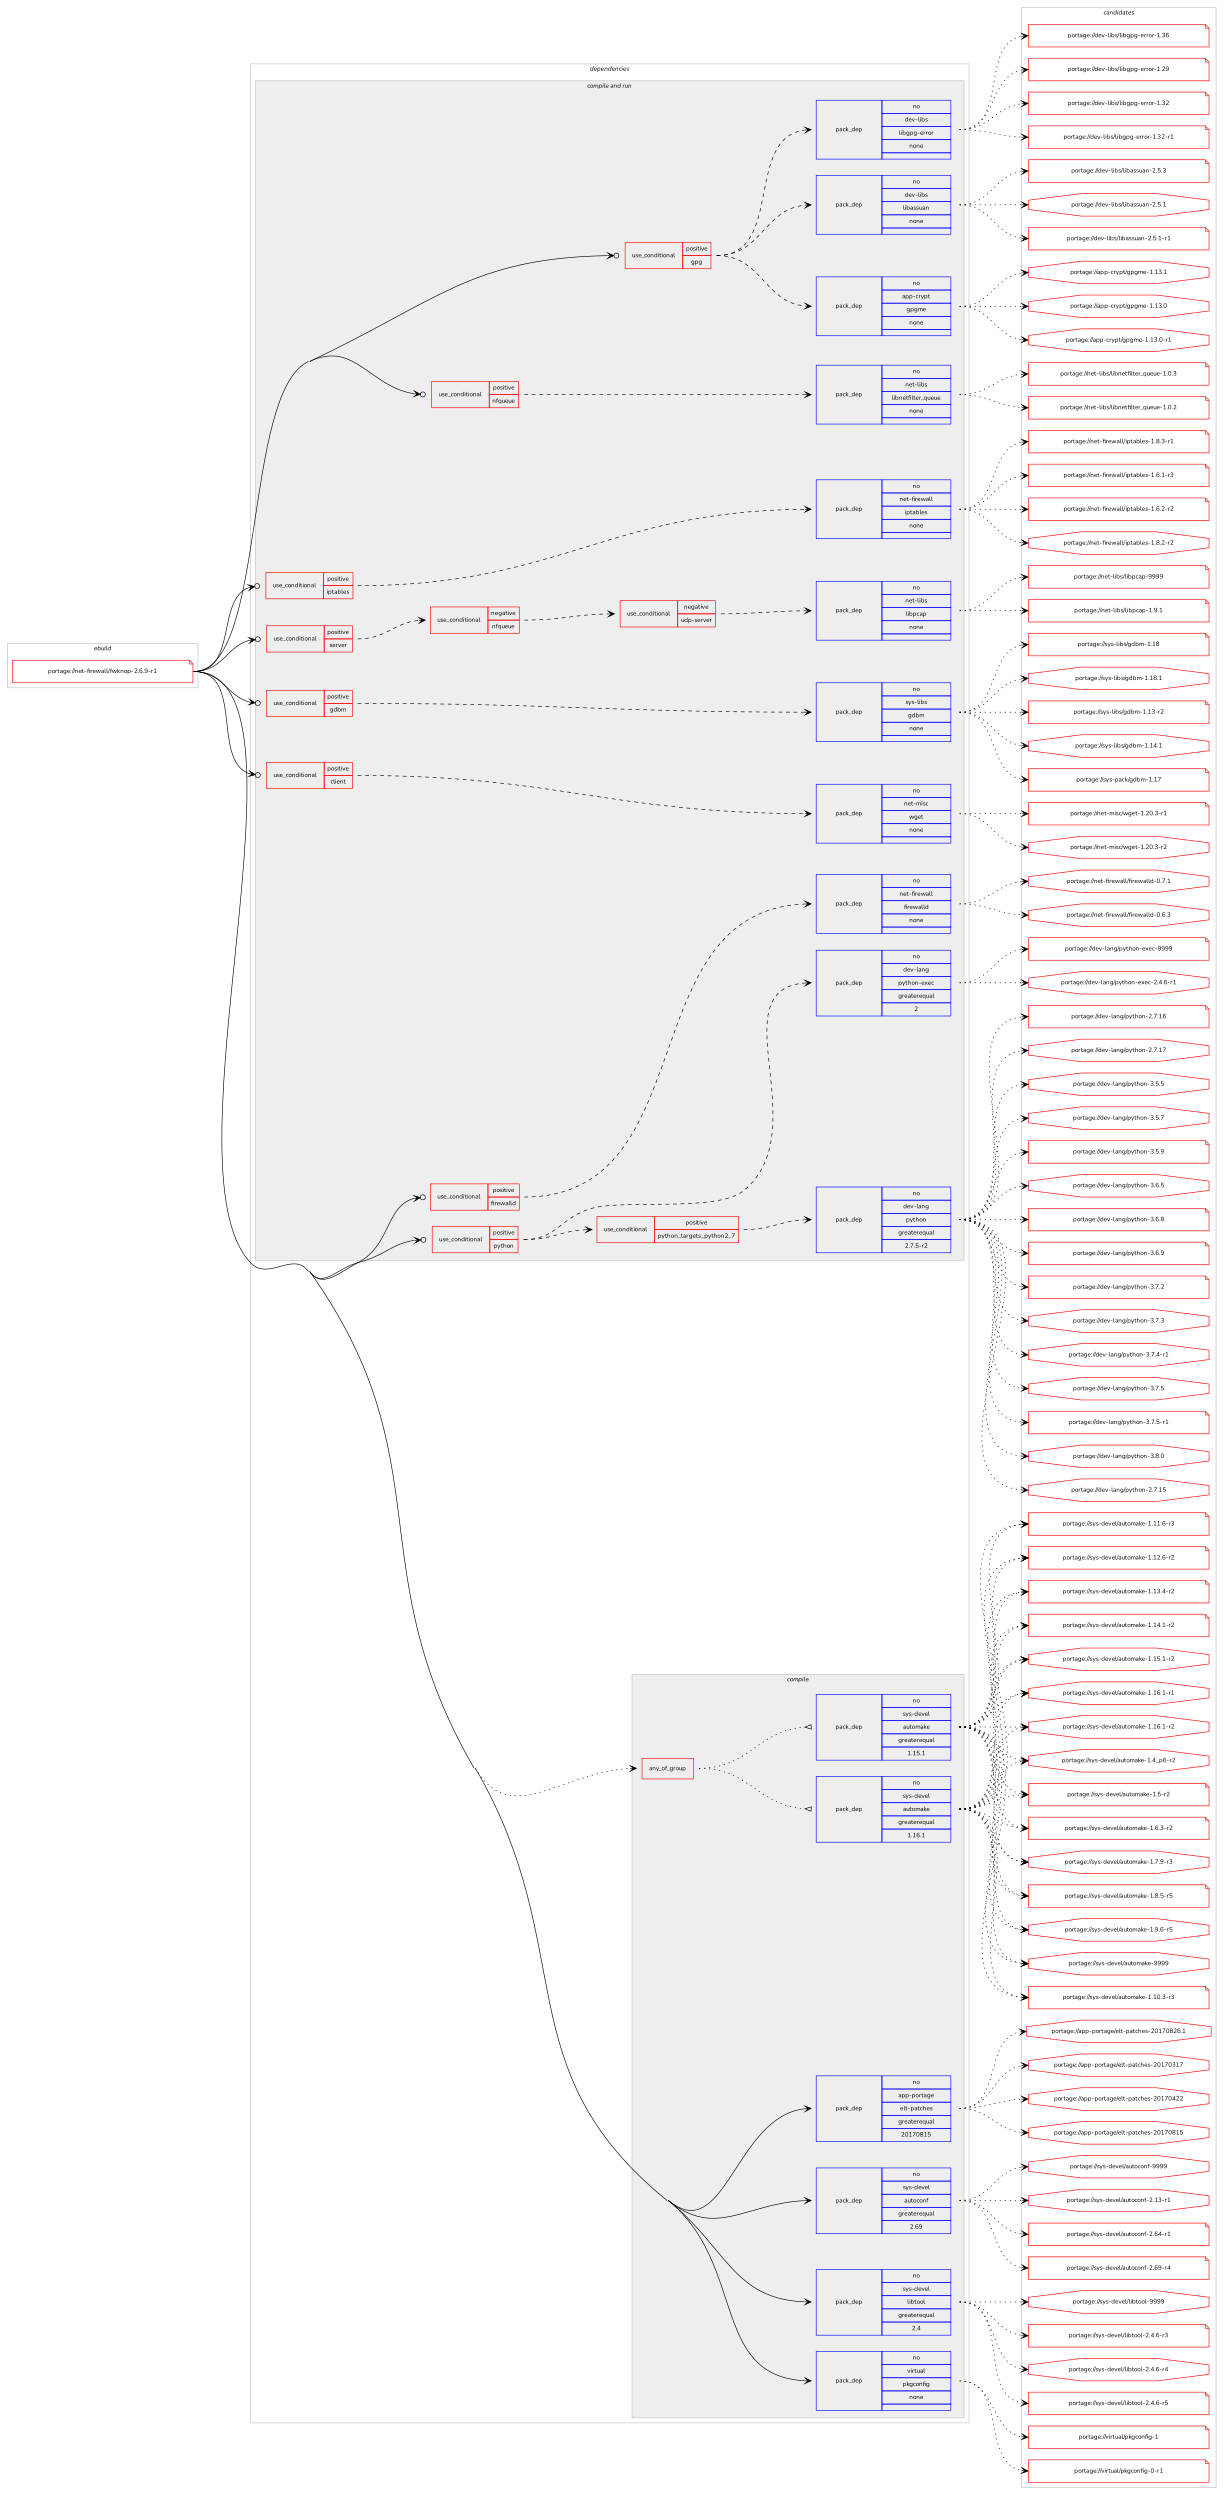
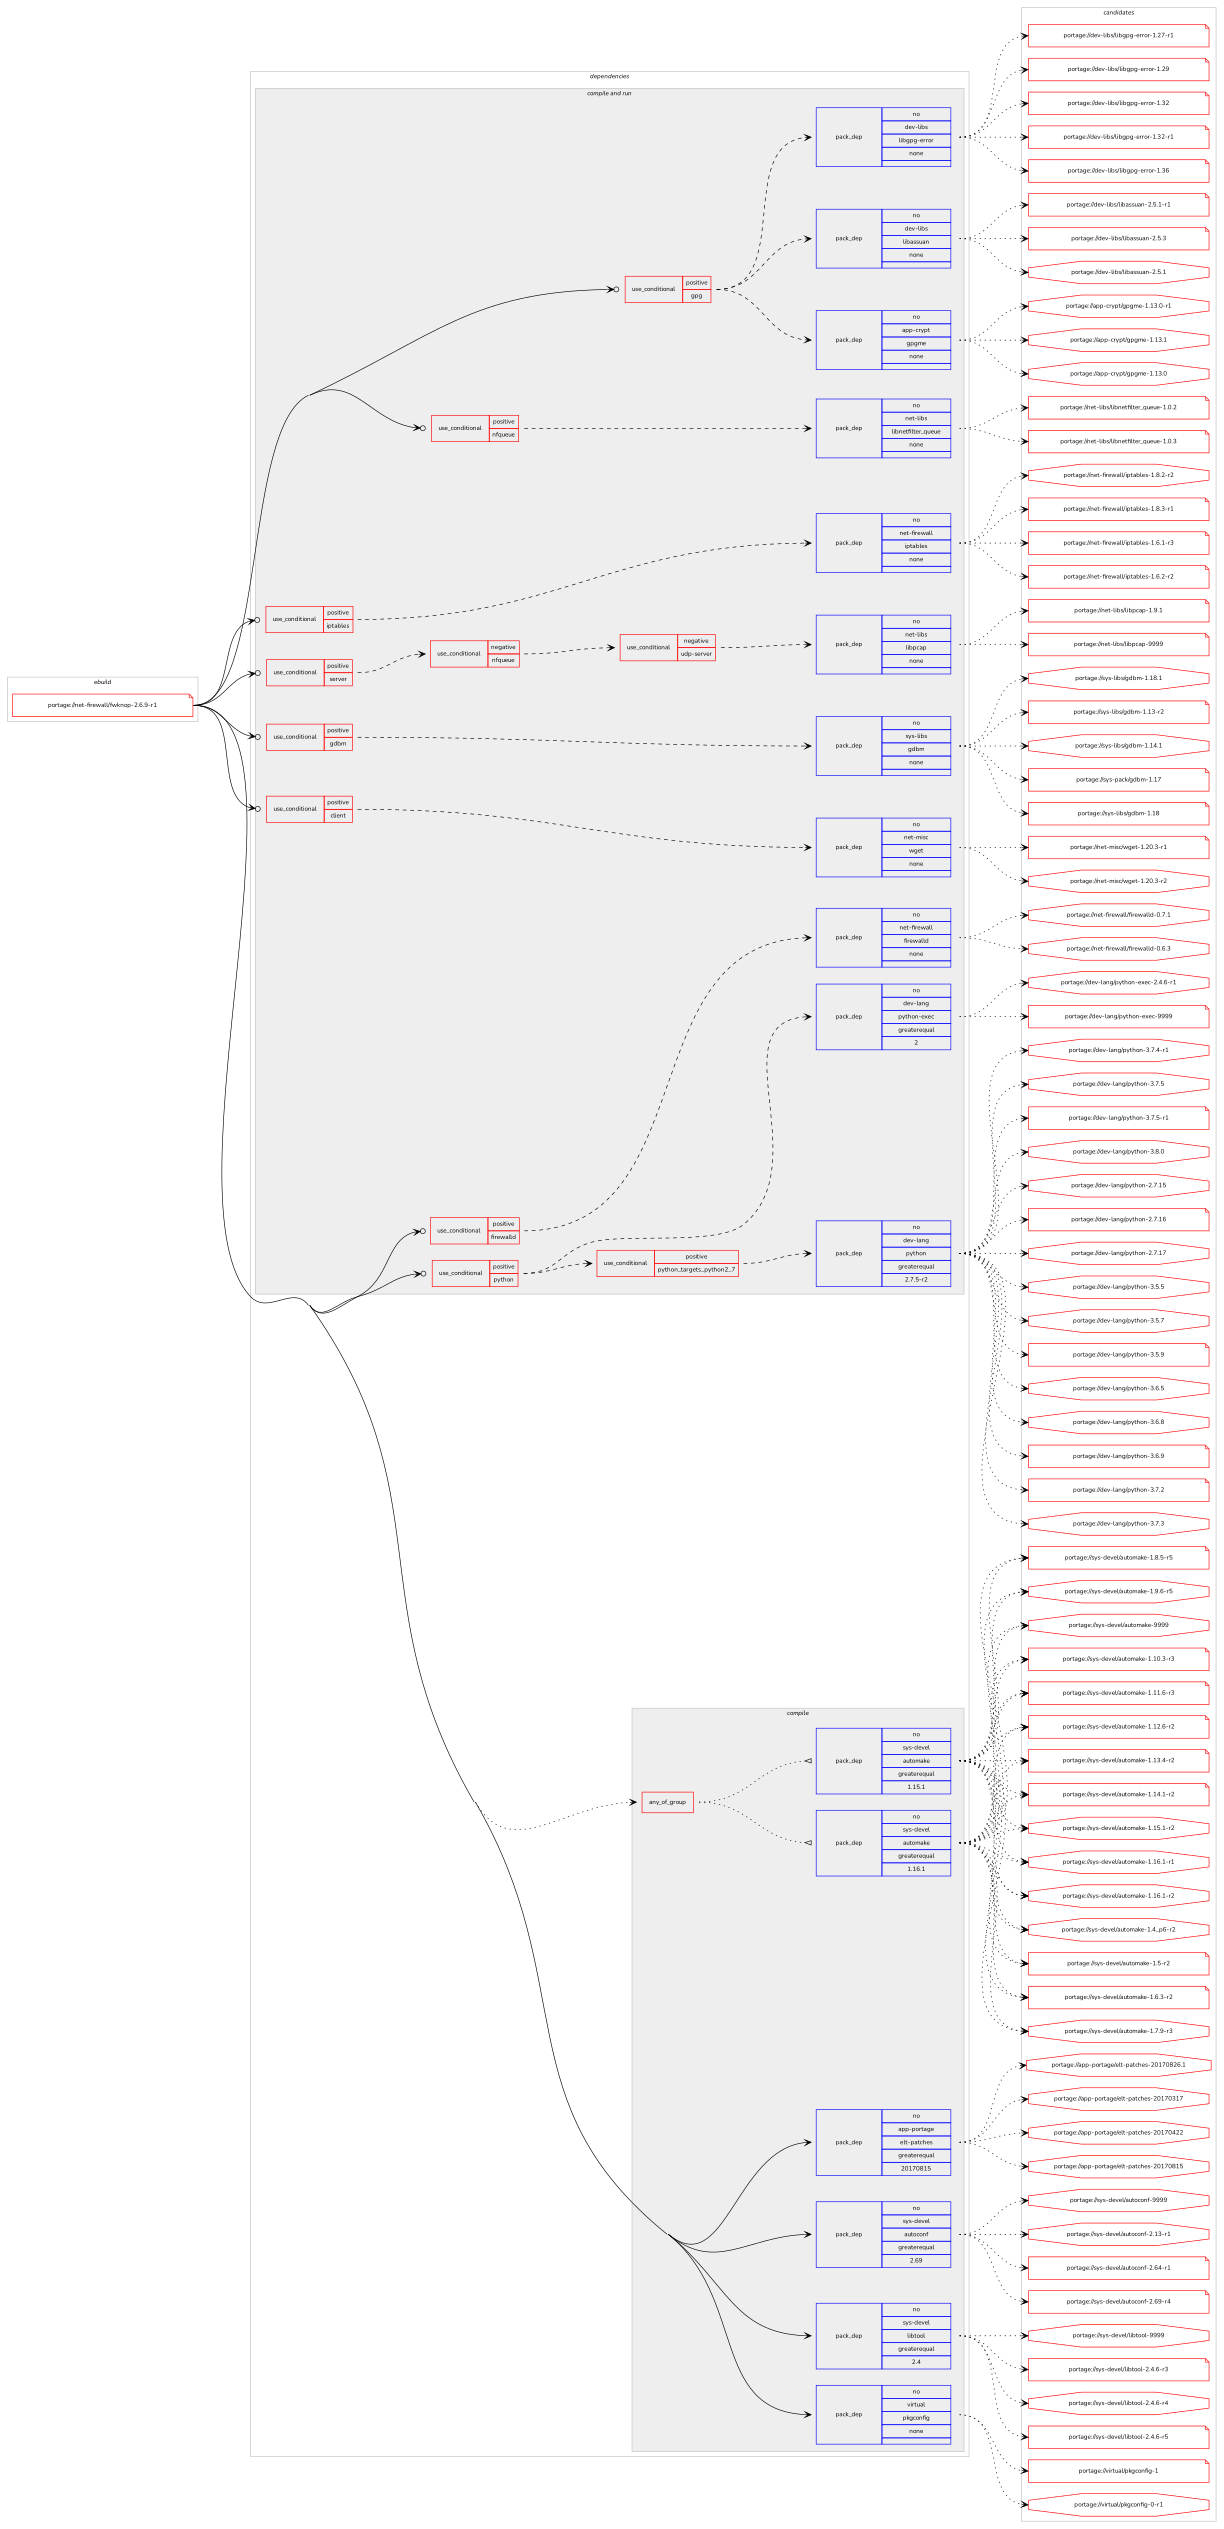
none -> (1119, 36)
(1119, 1220) -> (1119, 1423)
(1119, 2471) -> (1119, 2505)
